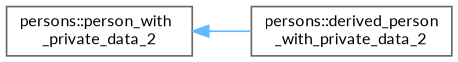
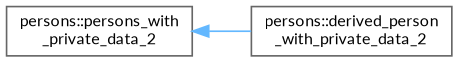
(99, 31) -> (99, 31)
